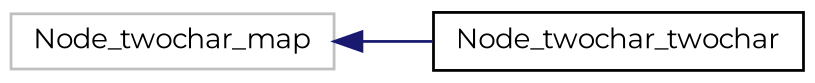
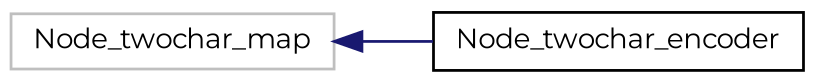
(618, 41) -> (618, 41)
